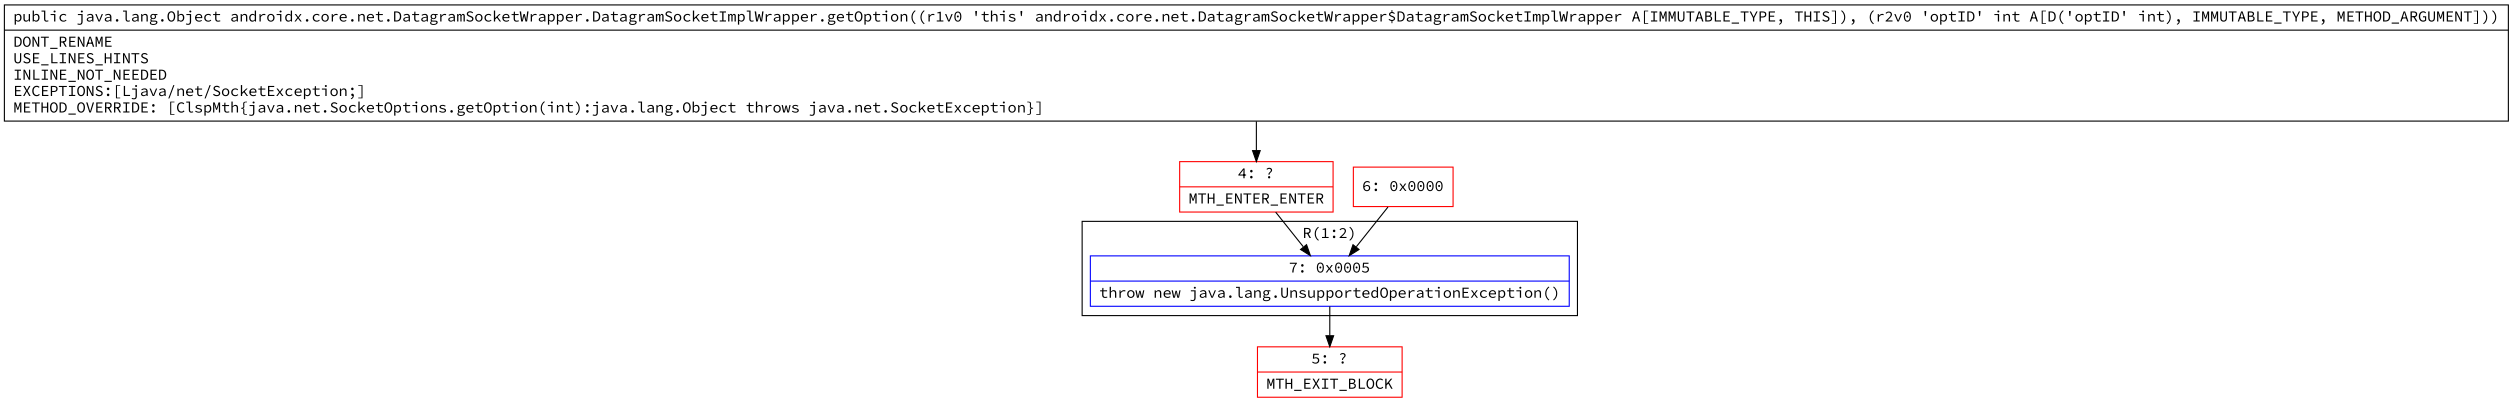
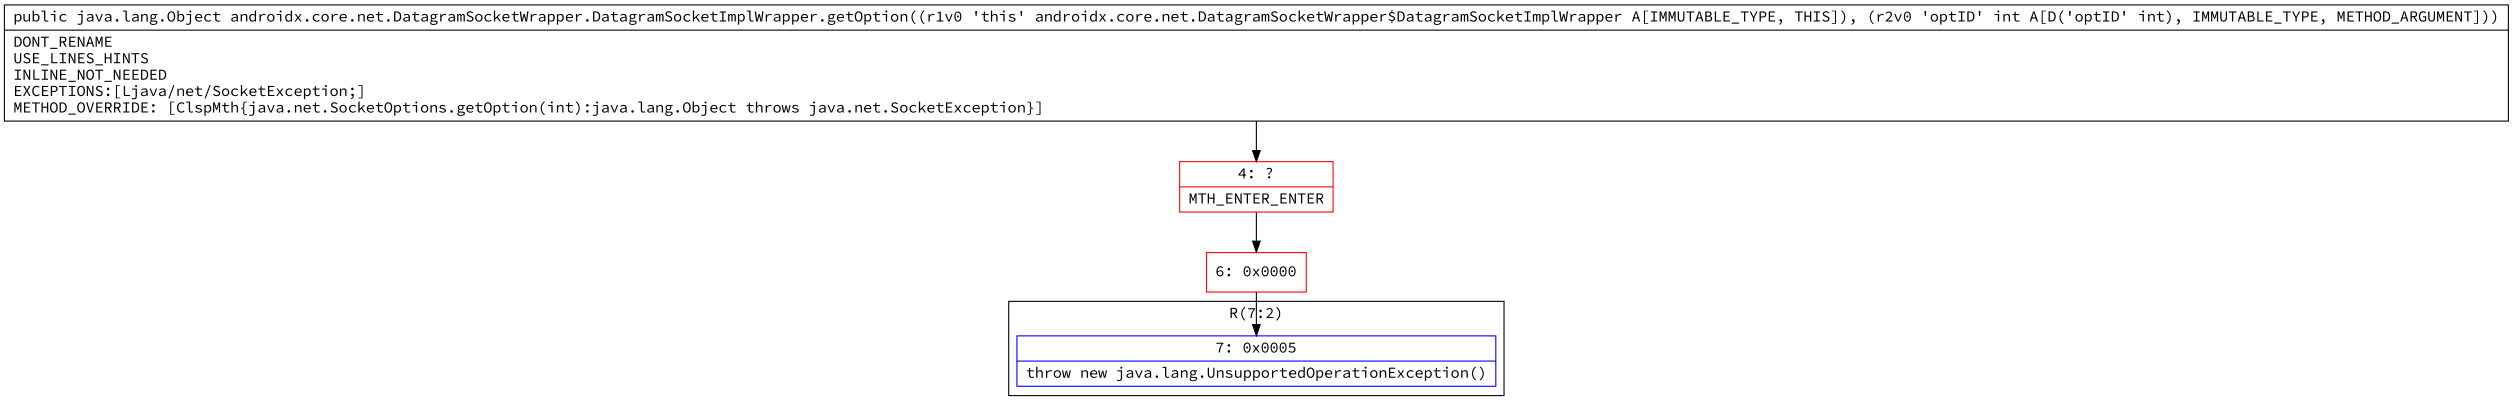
(1289, 229) -> (1256, 227)
(1330, 234) -> (1256, 314)
(1330, 372) -> none
